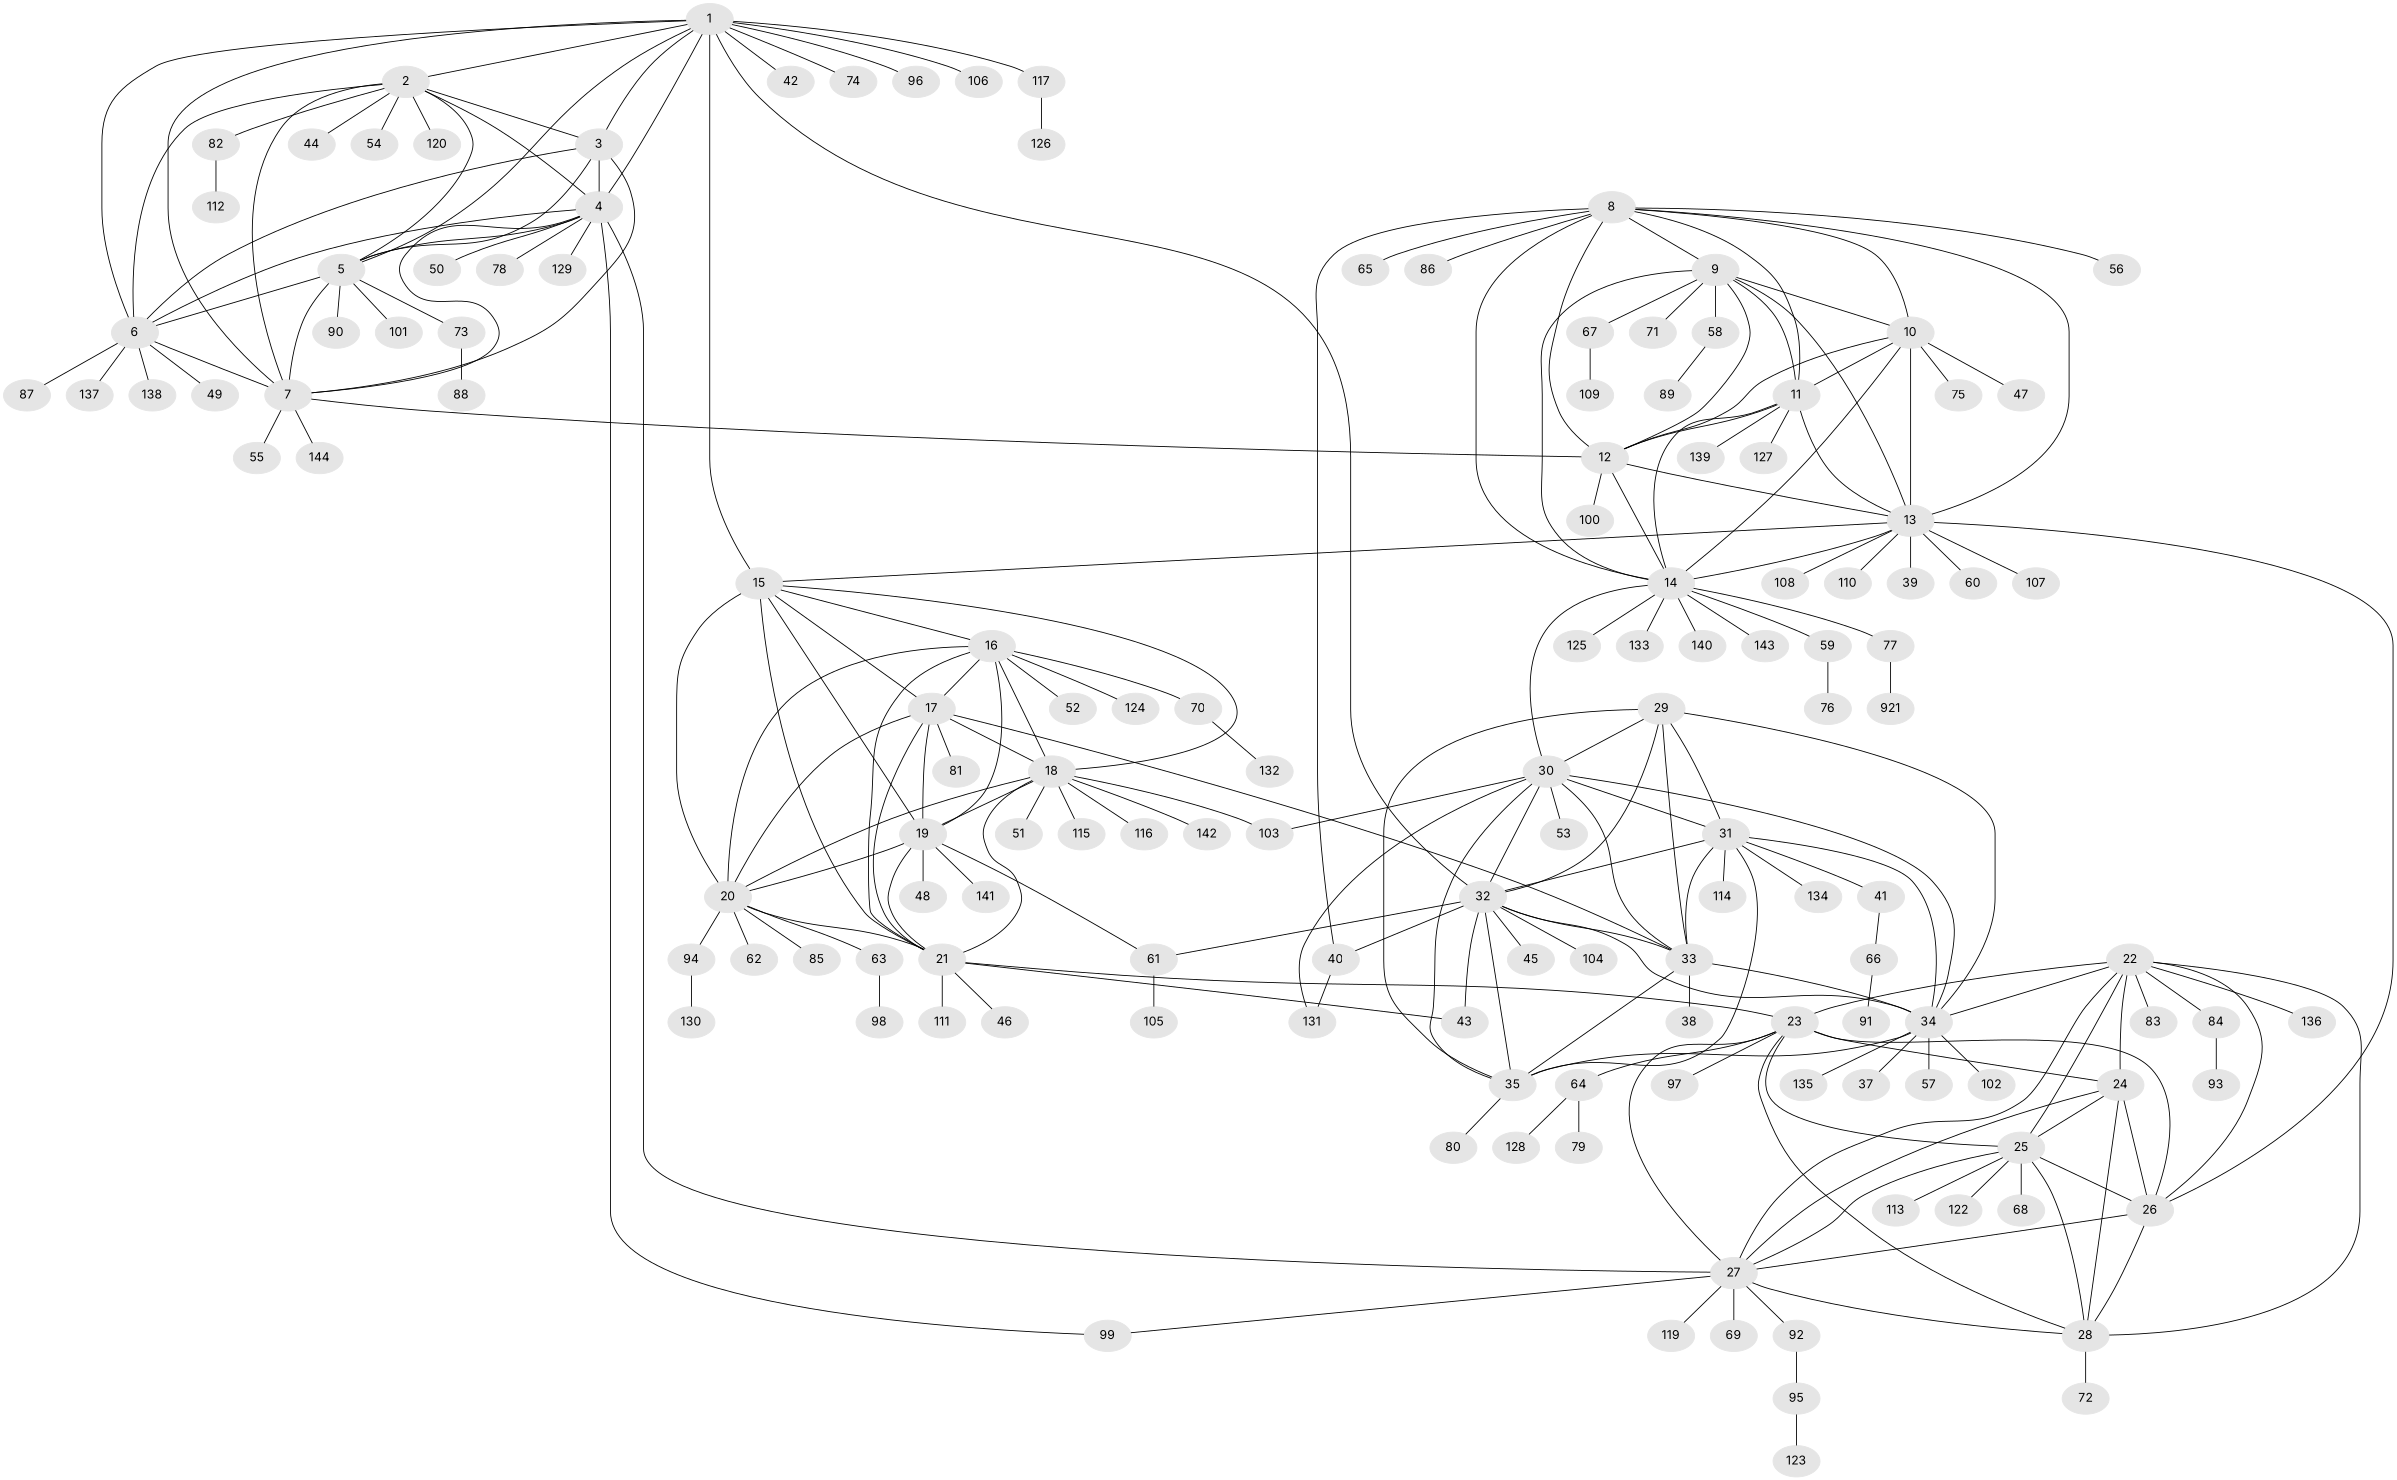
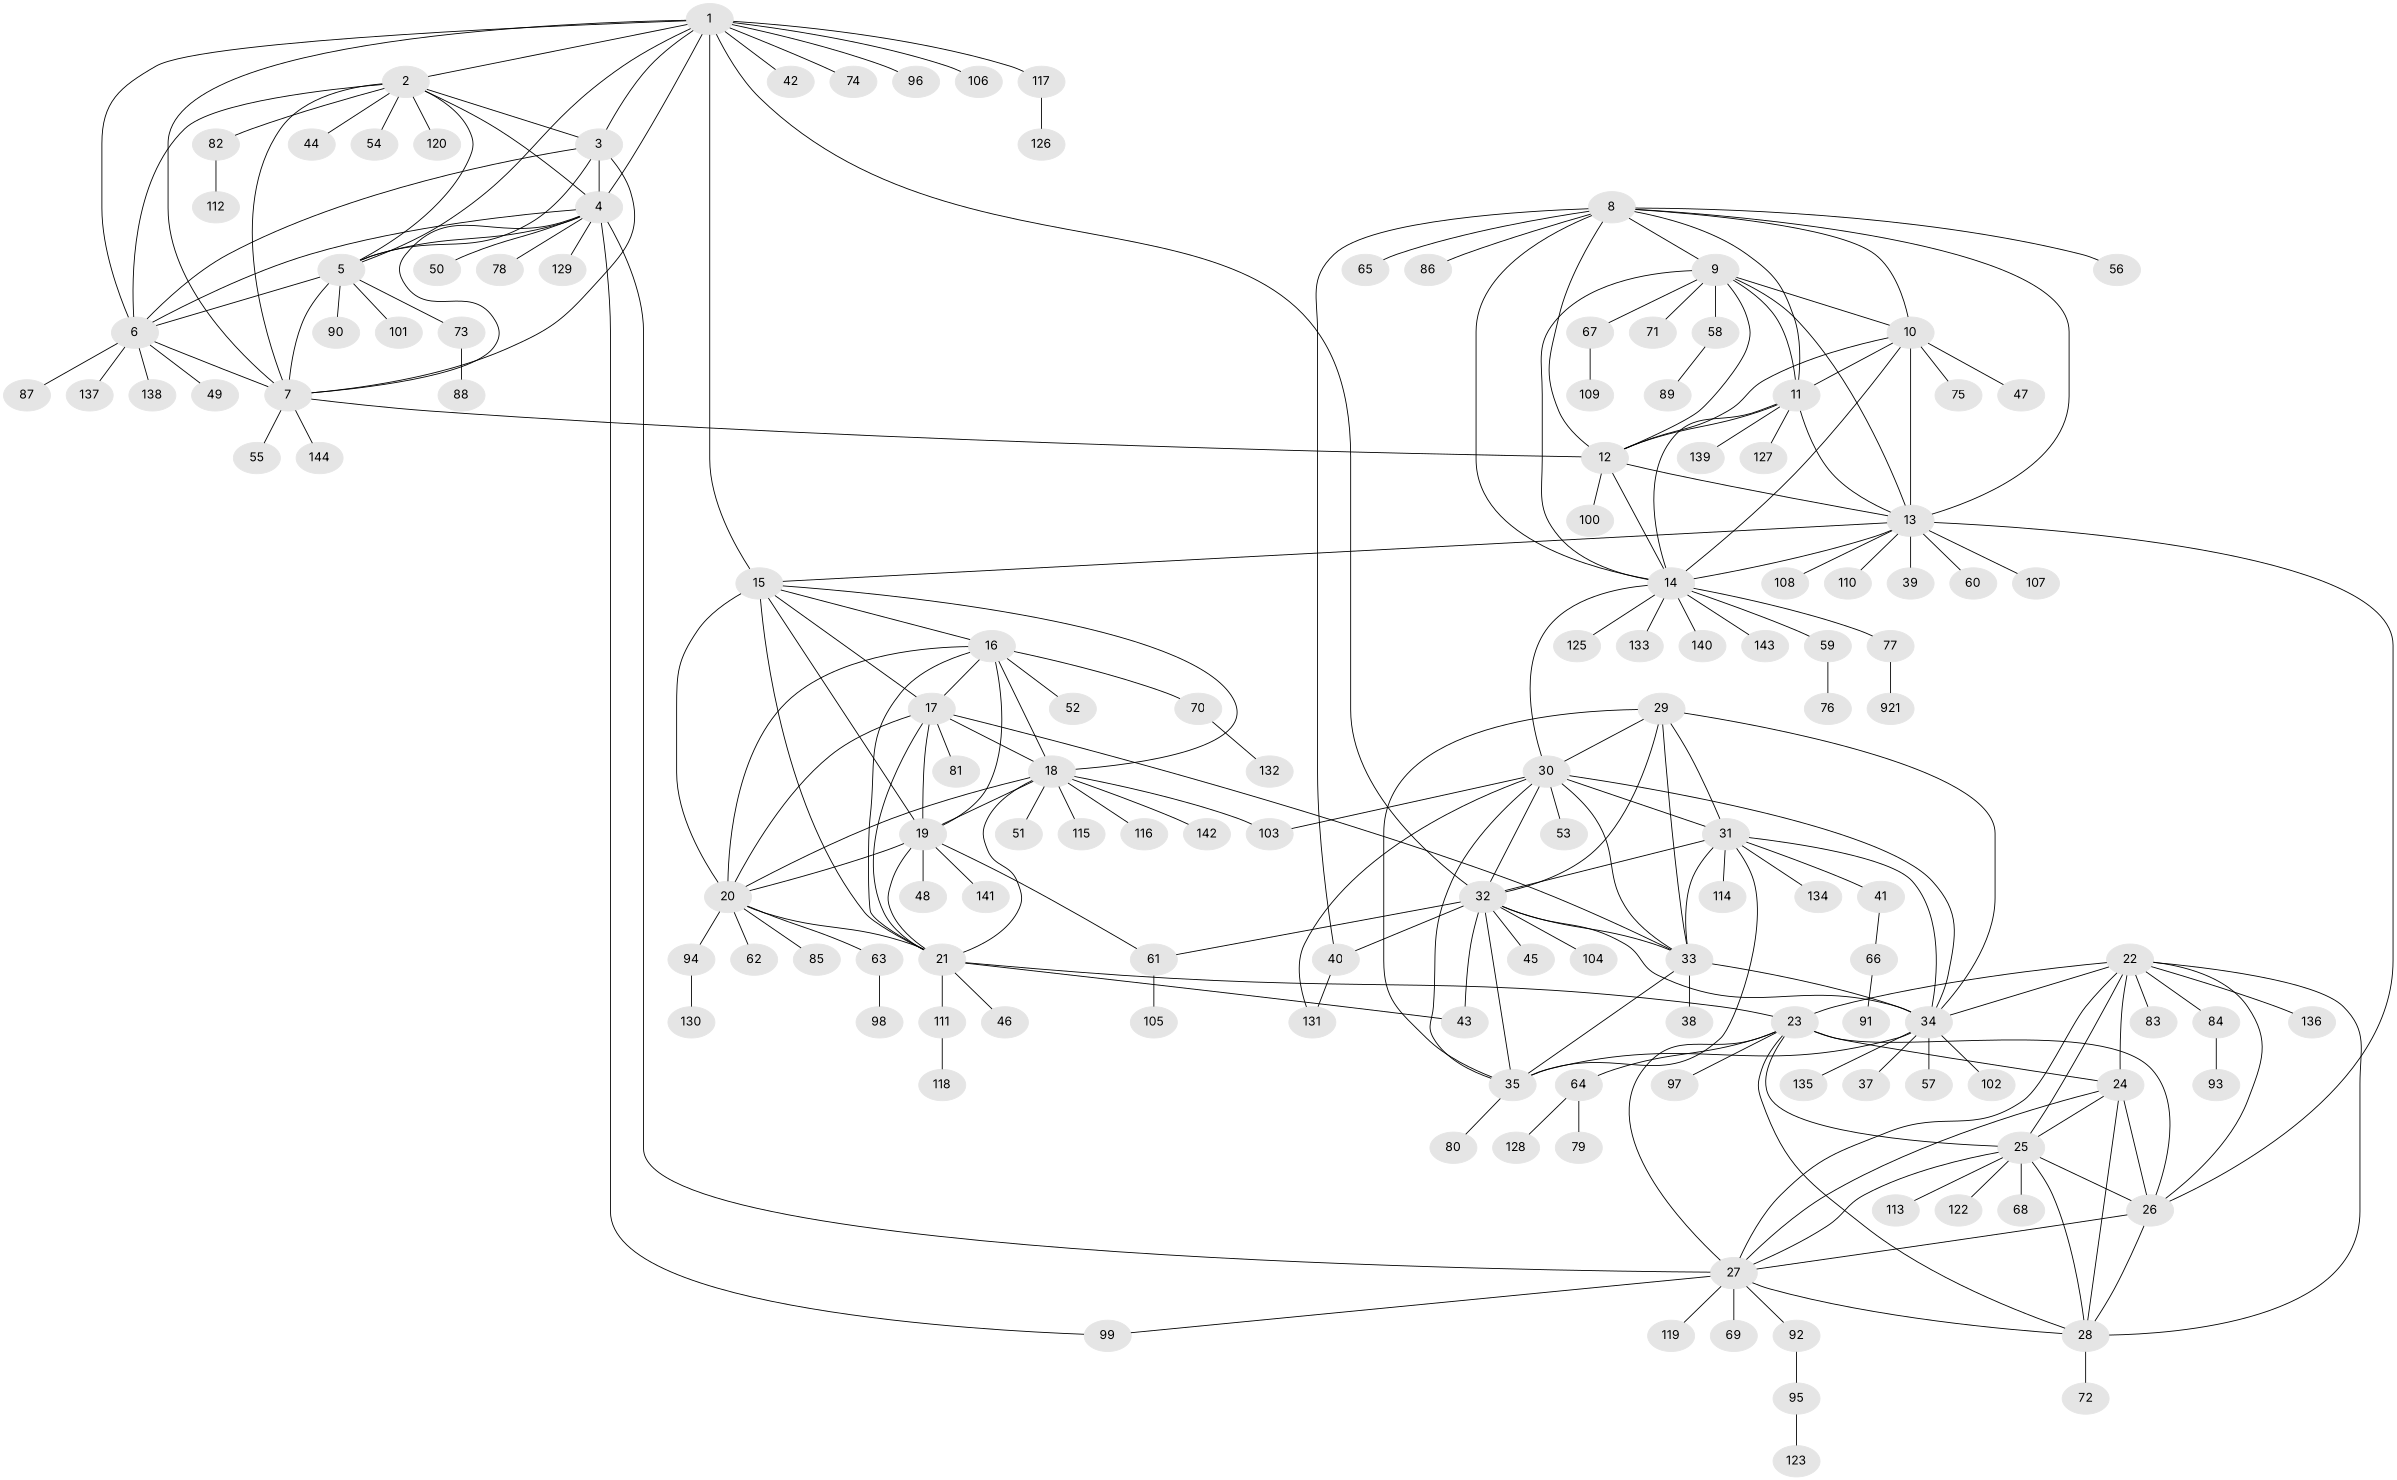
(1136, 709) -> none
none -> (942, 1085)
